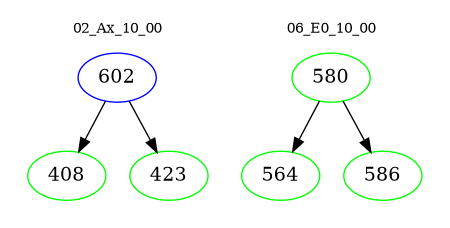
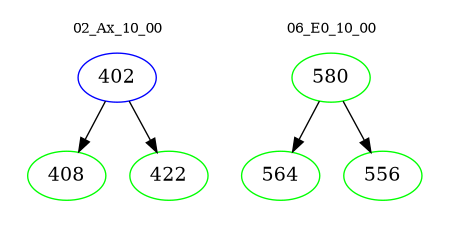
(117, 78) -> (117, 78)
(169, 176) -> (169, 176)
(383, 176) -> (383, 176)
